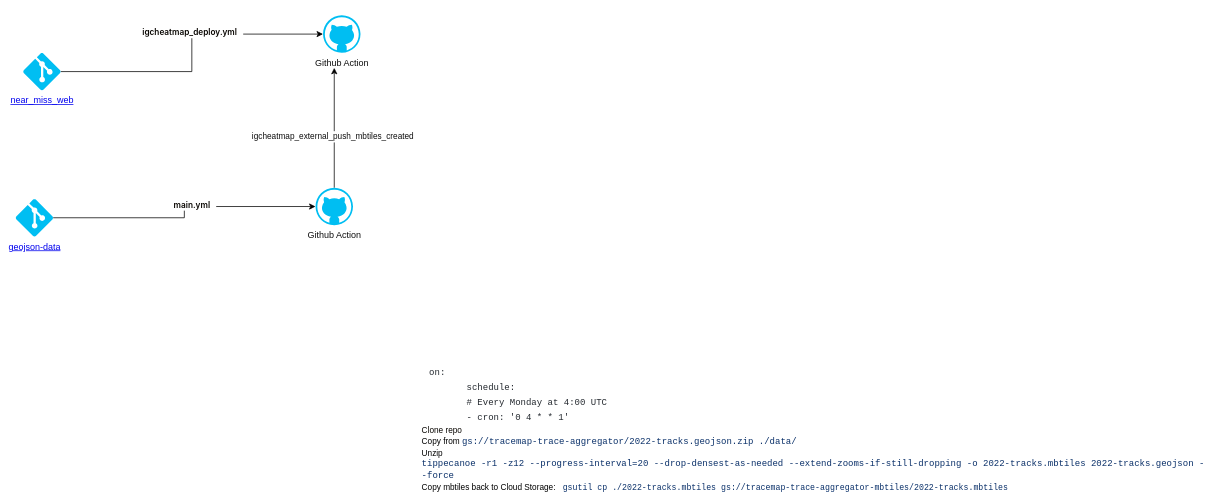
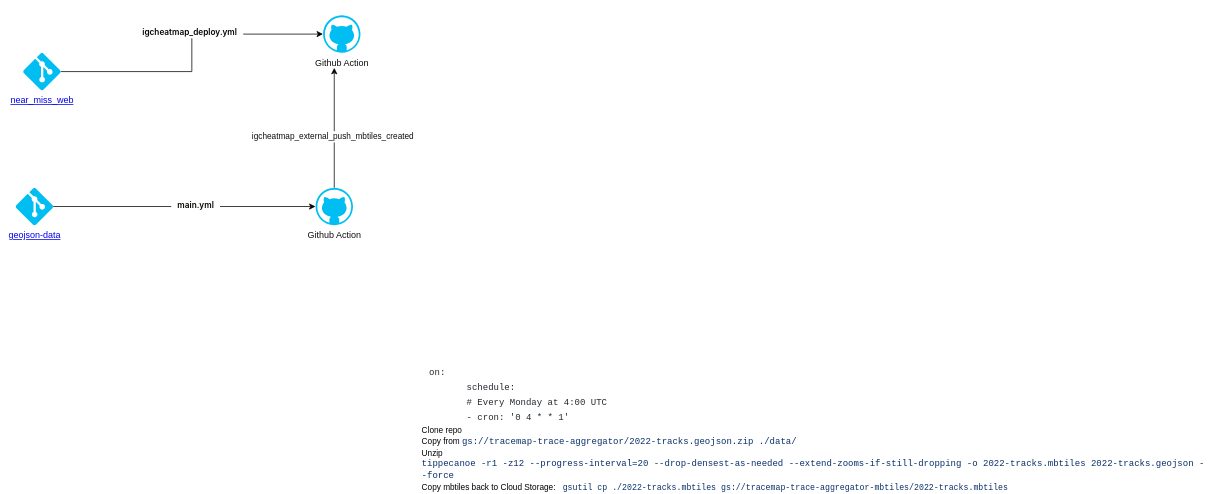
(34, 218) -> (34, 207)
